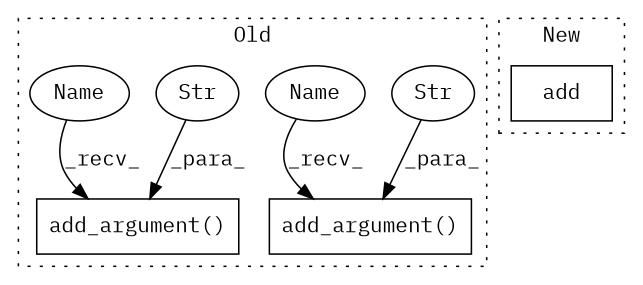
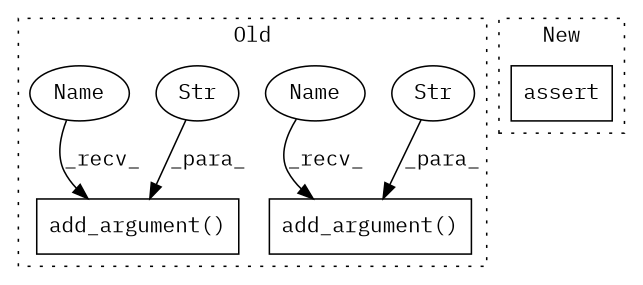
(562, 93) -> (562, 93)
